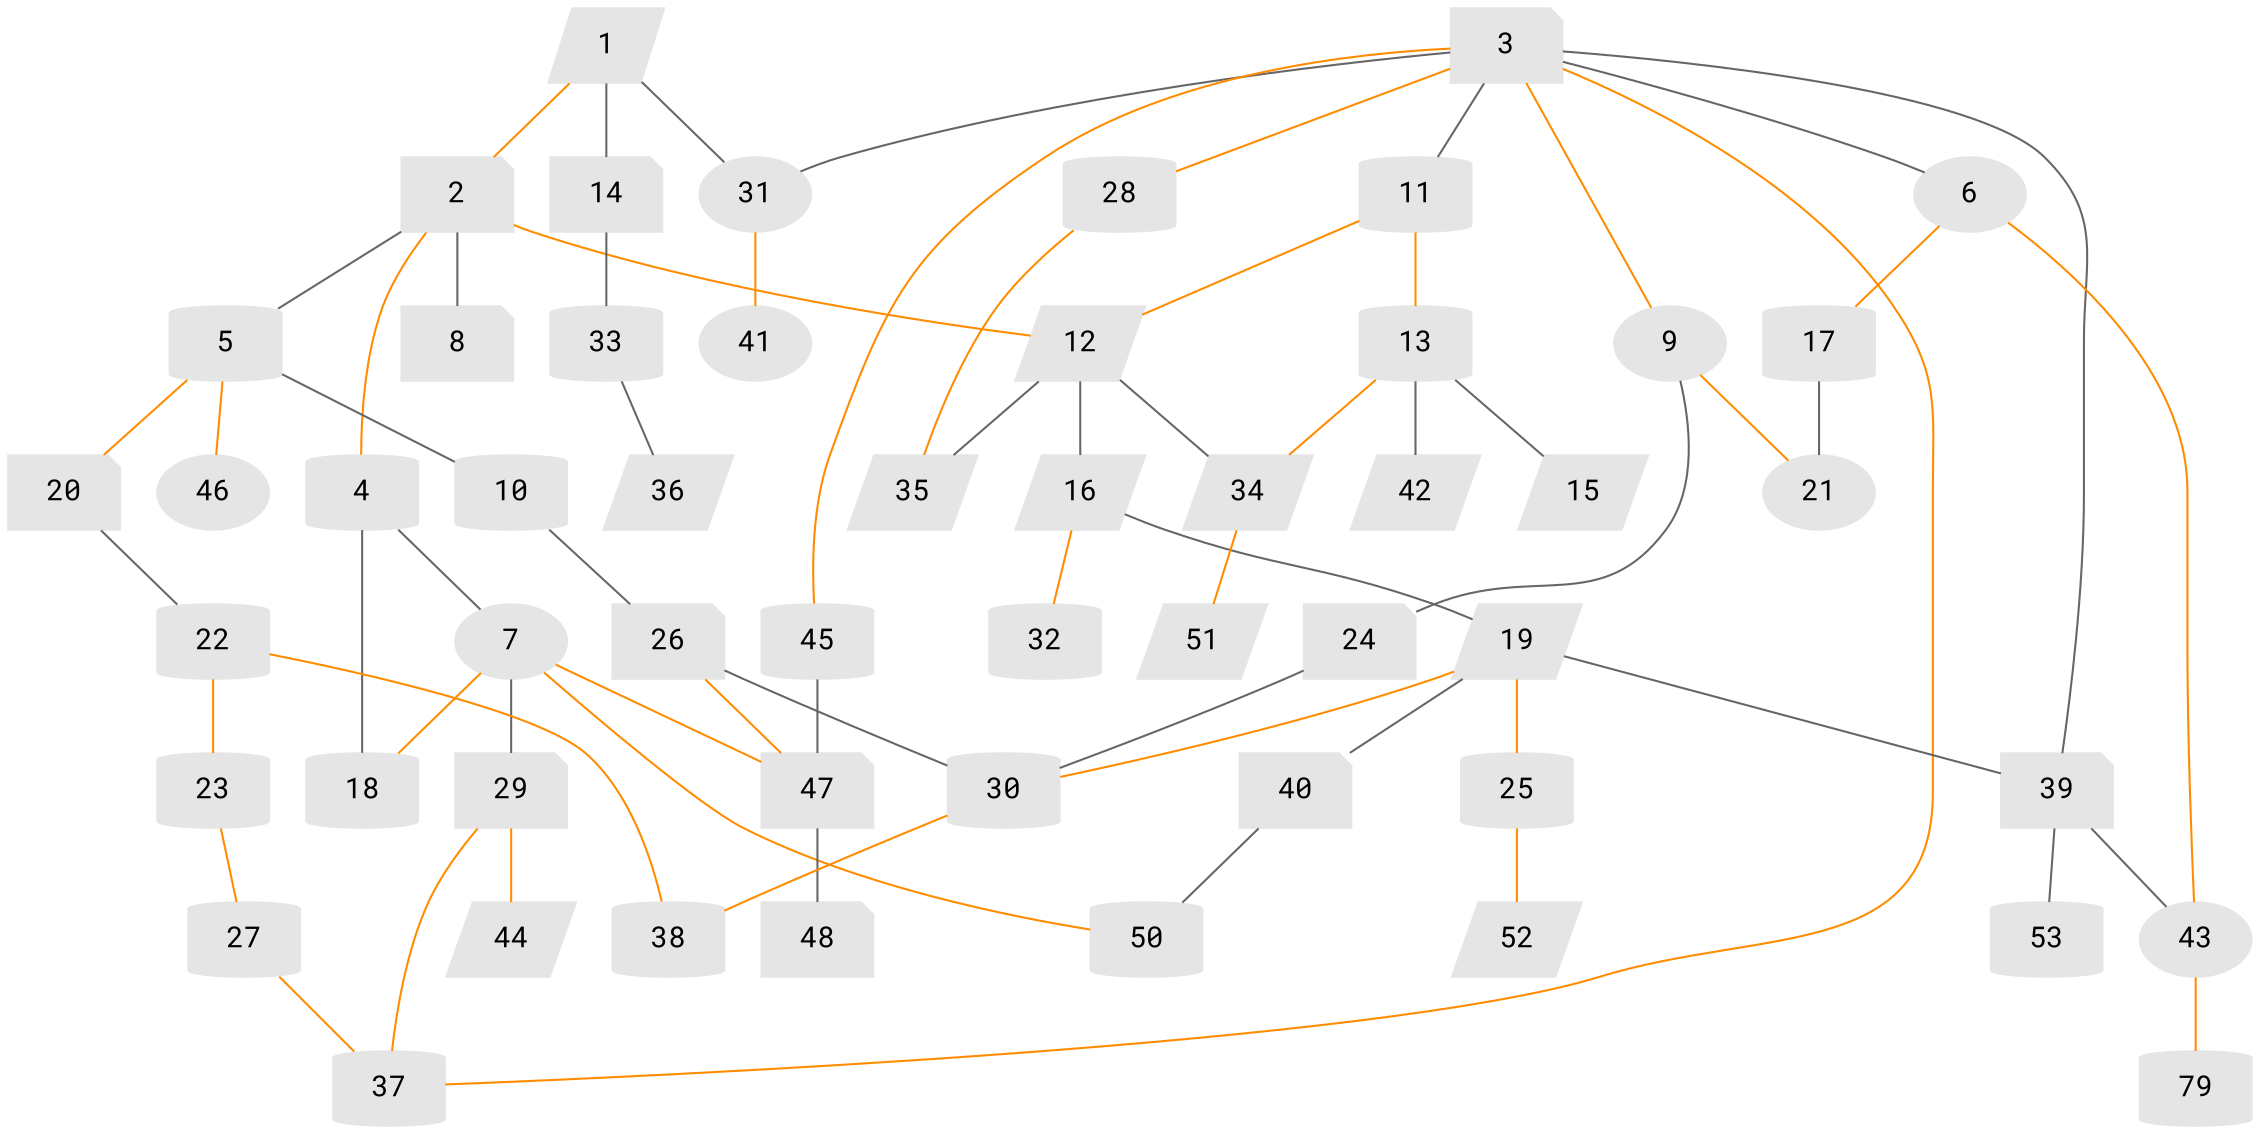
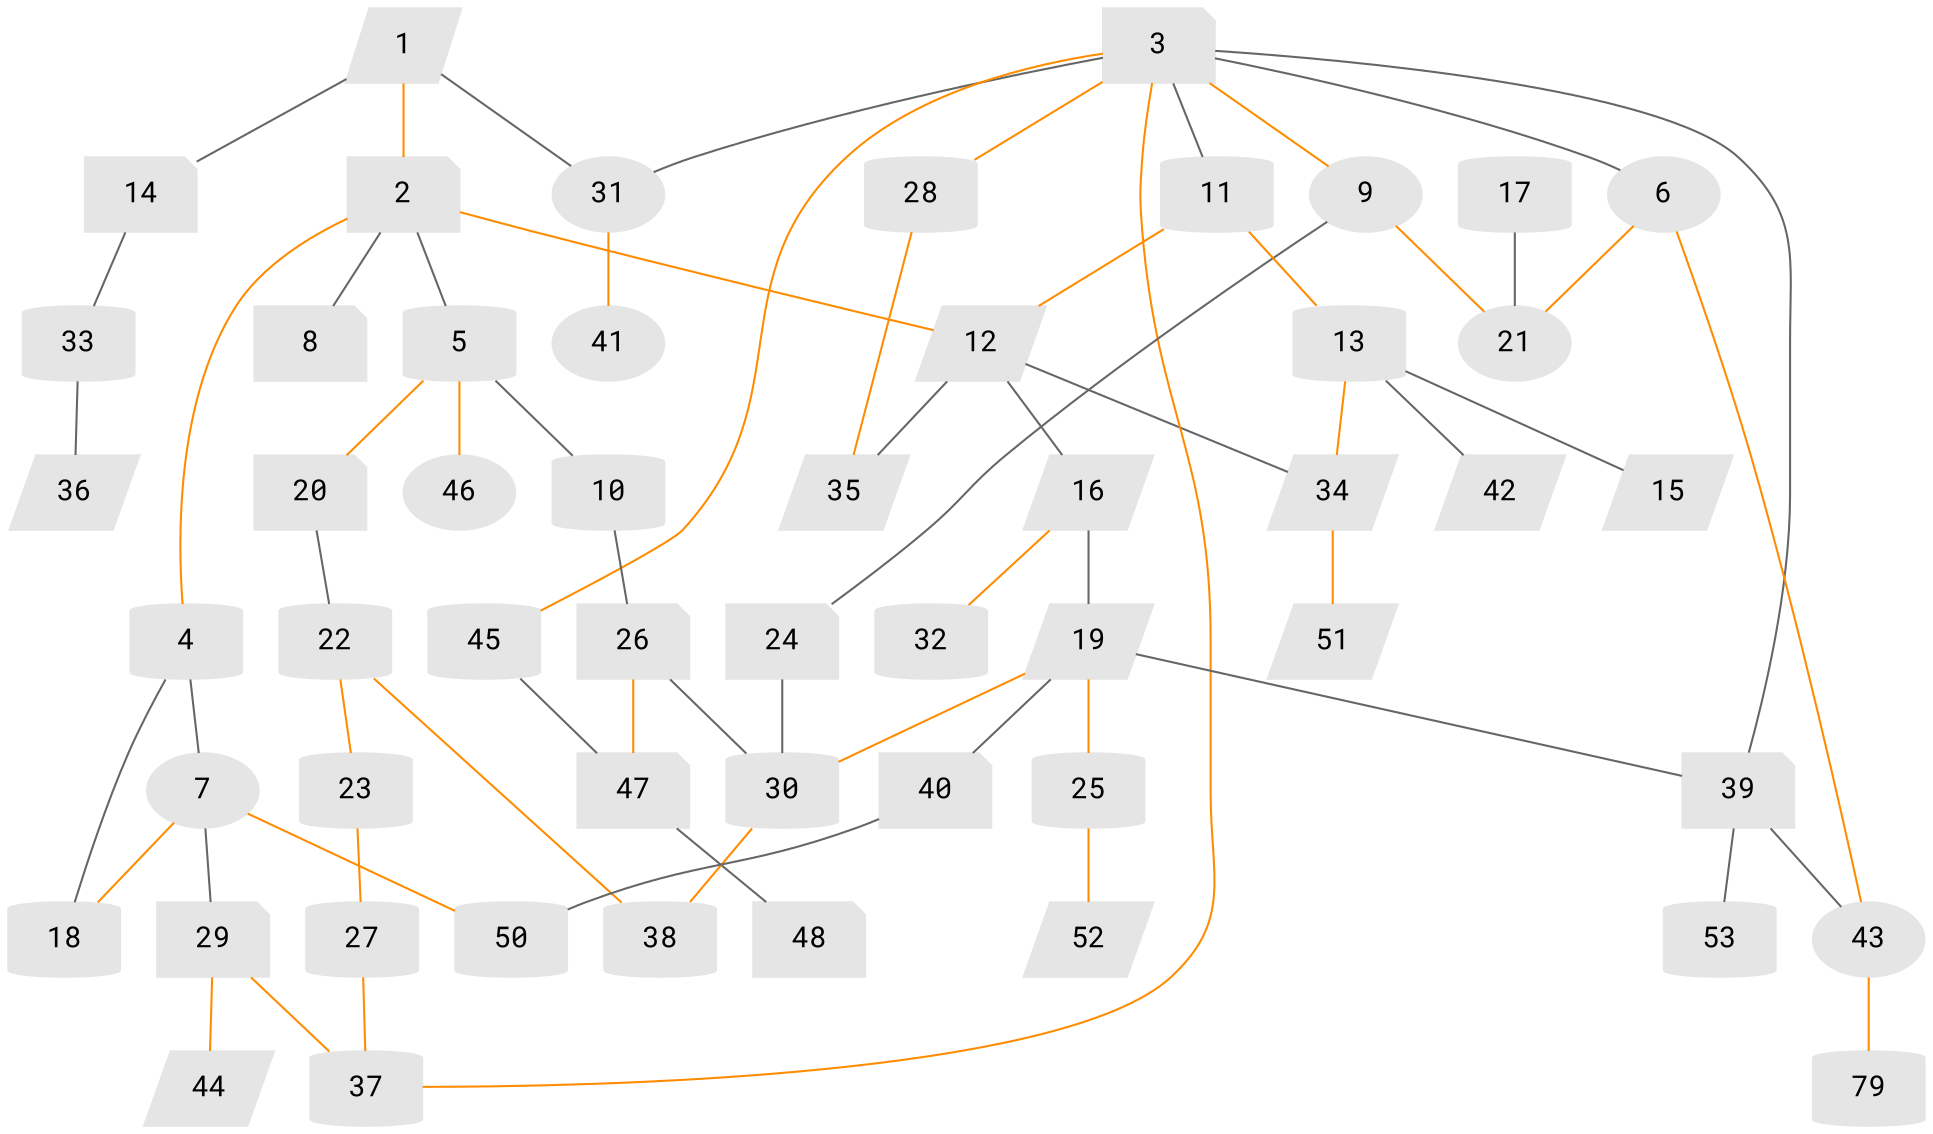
(1897, 266) -> (1590, 269)
(659, 713) -> none
